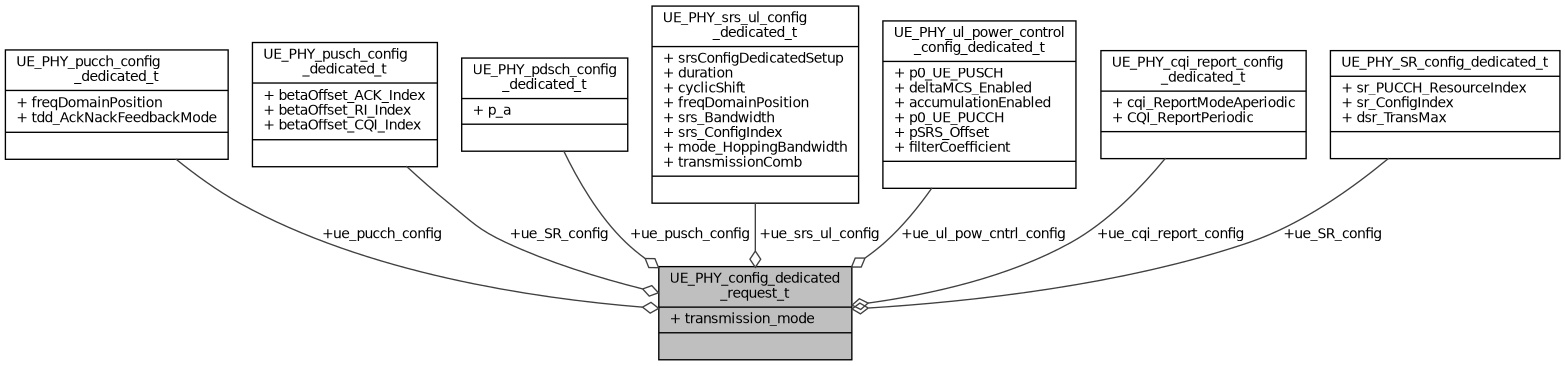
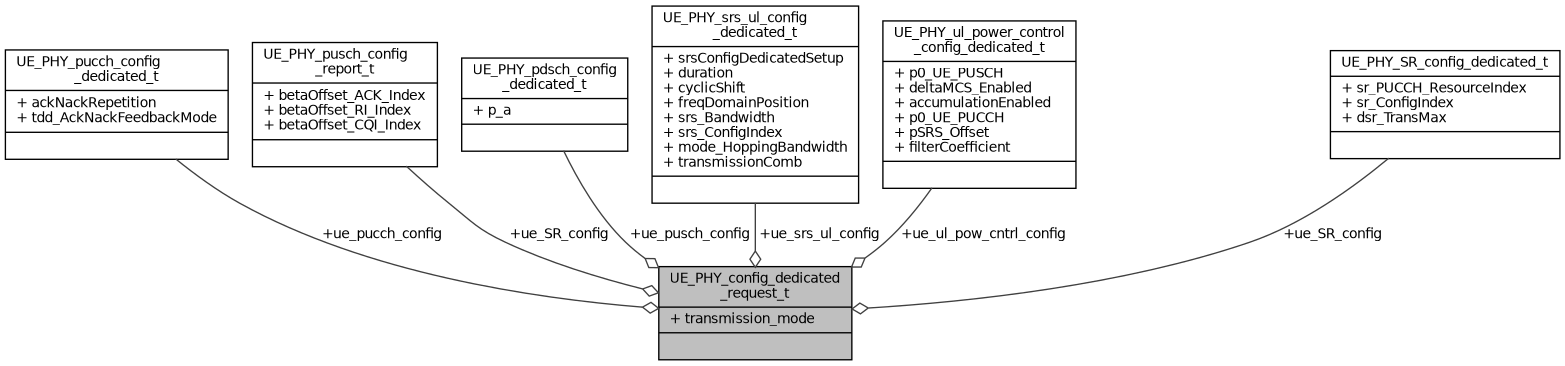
(345, 70) -> (345, 70)
(90, 103) -> (86, 103)
(1204, 105) -> none
